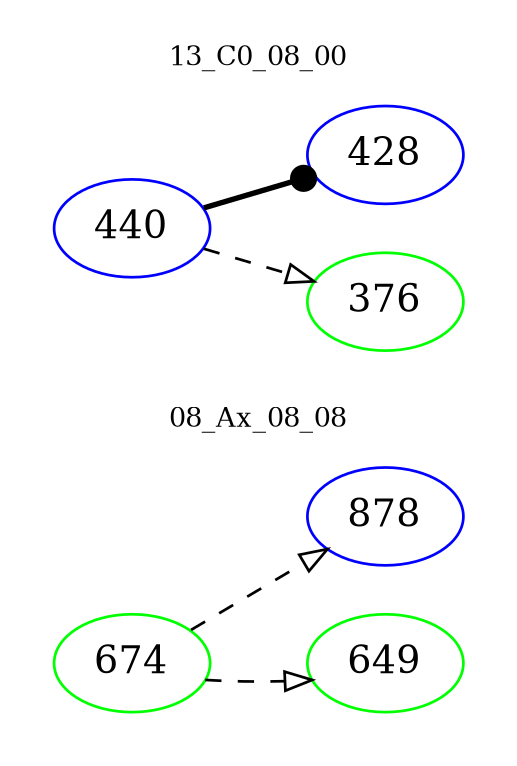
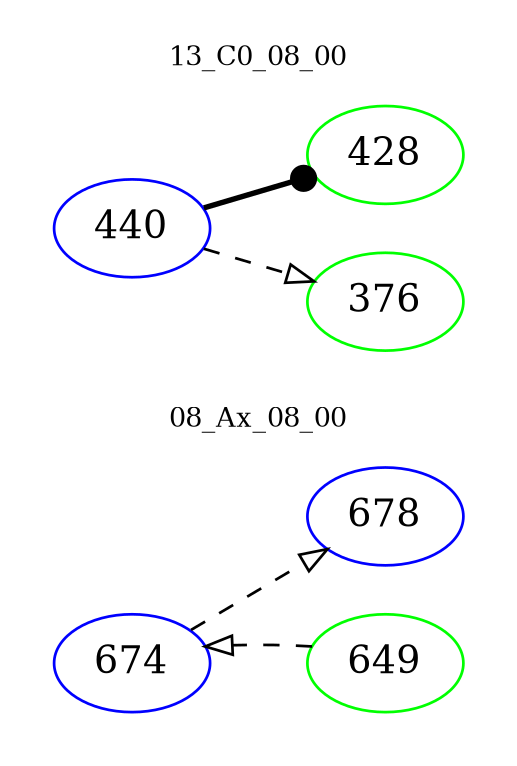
(385, 155) -> (385, 155)
(259, 420) -> (259, 420)
(385, 516) -> (385, 516)
(132, 663) -> (132, 663)
(245, 681) -> (273, 645)
